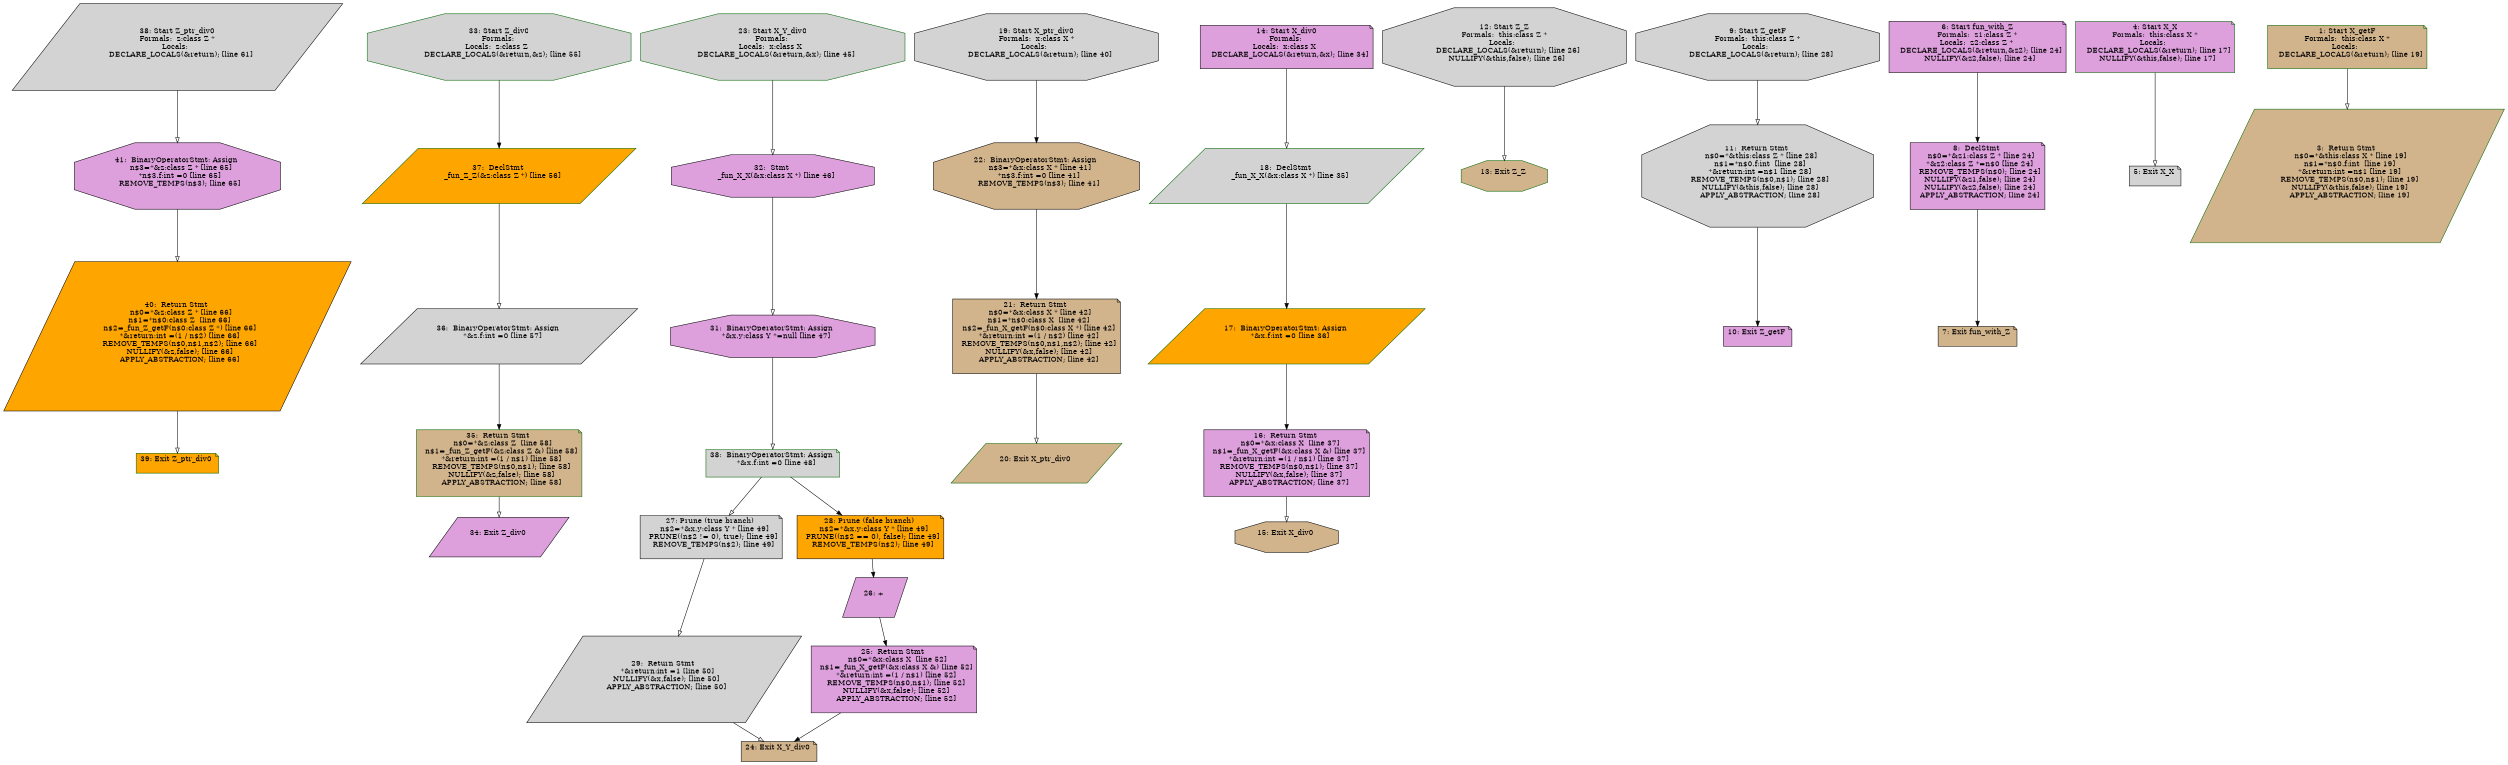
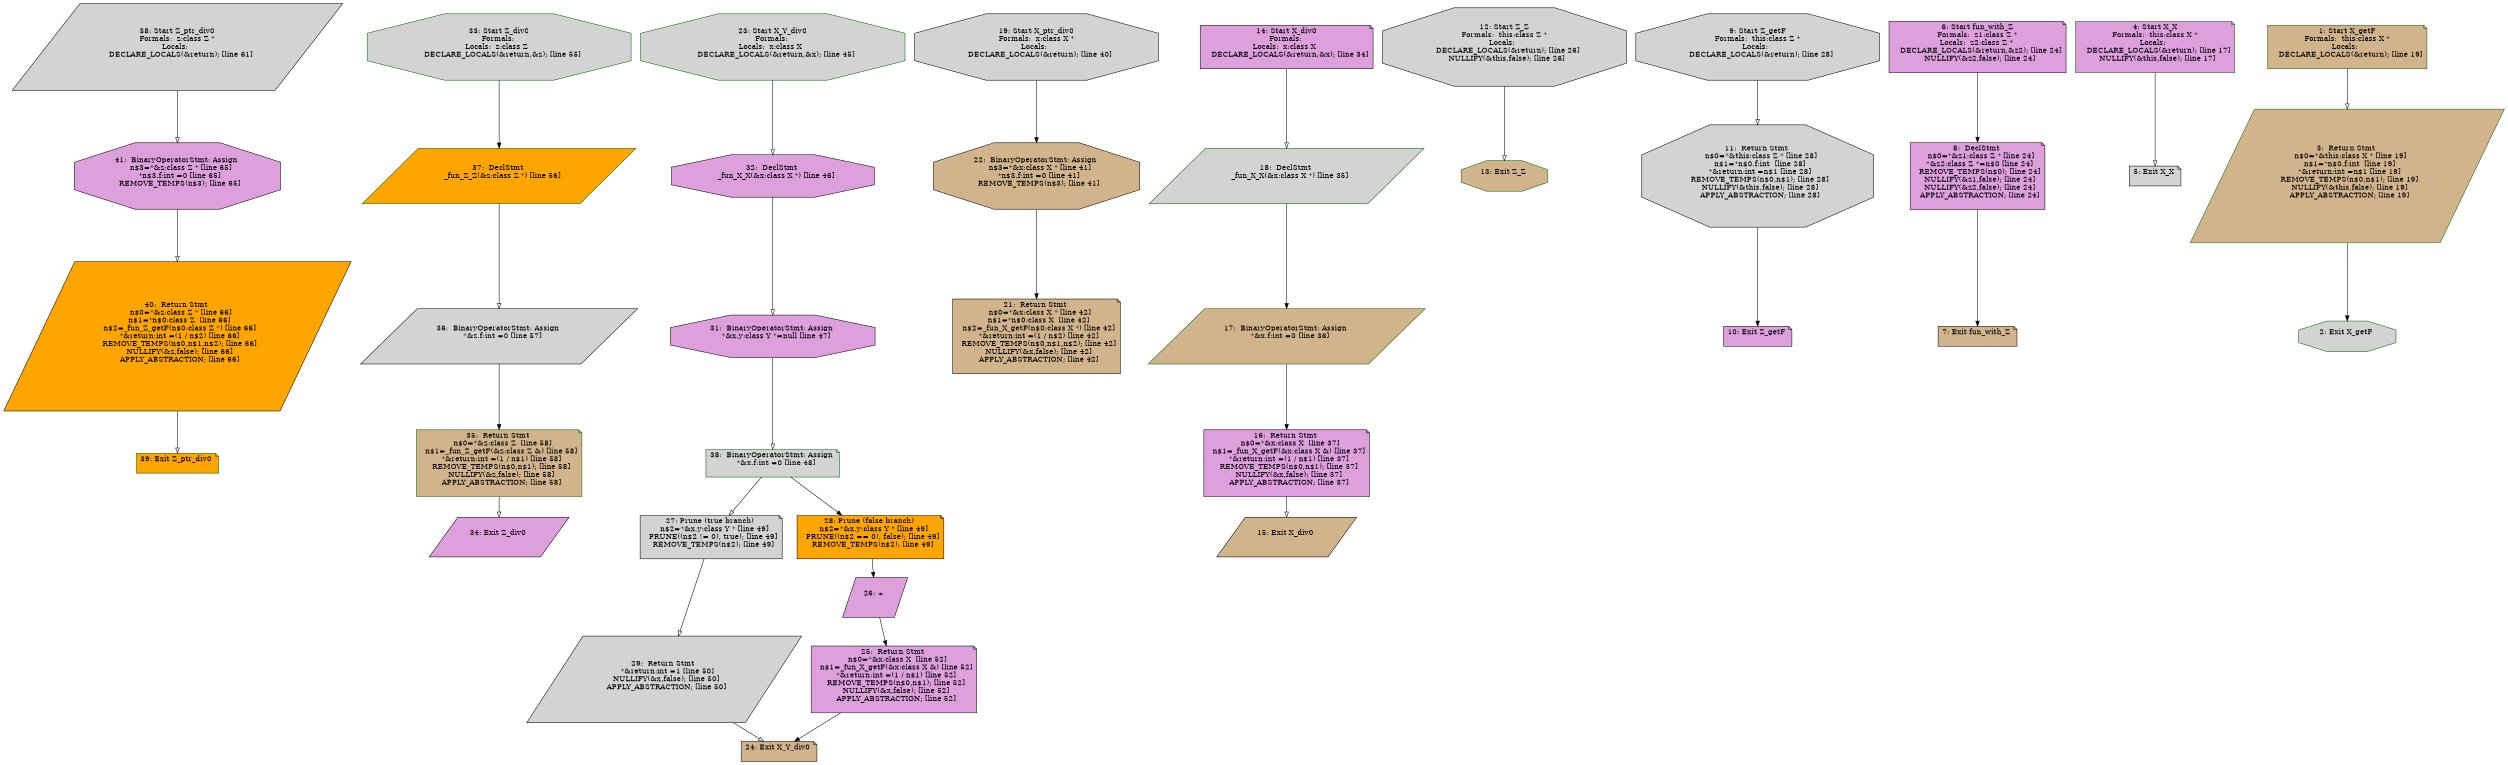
(773, 176) -> (773, 176)
(1287, 336) -> (1287, 336)
none -> (2347, 336)
(1037, 463) -> none
(1287, 537) -> (1287, 537)
